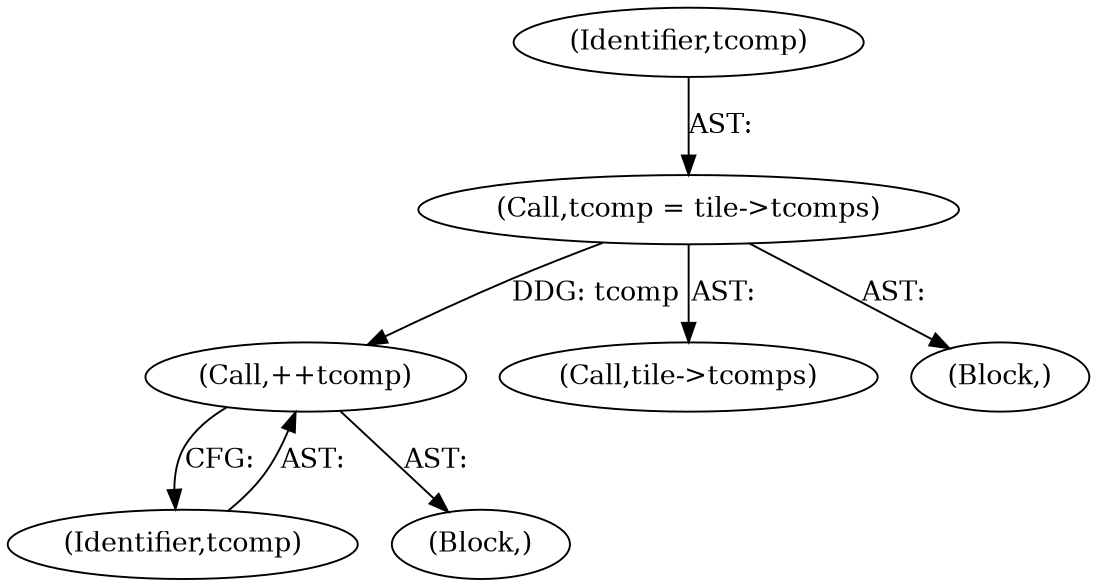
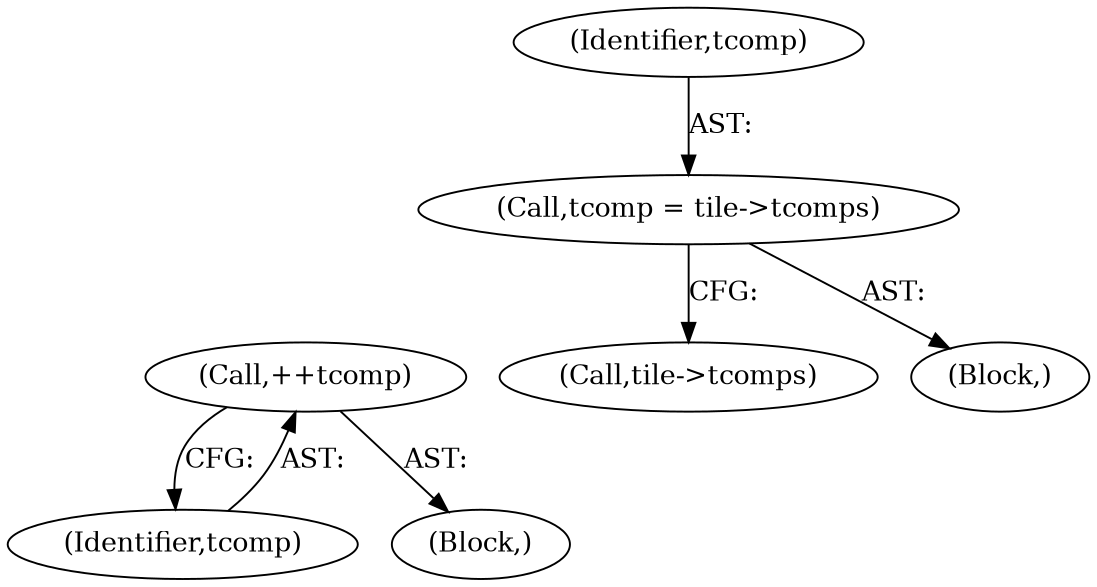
(493, 287) -> none
(728, 293) -> (728, 293)
